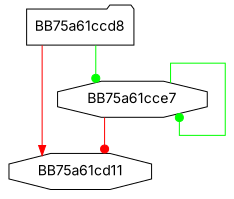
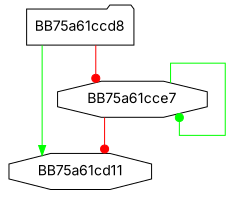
(96, 60) -> (96, 60)
(42, 95) -> (42, 95)
